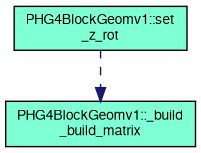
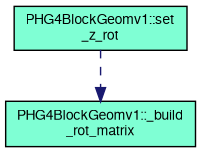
(101, 124) -> (101, 124)
